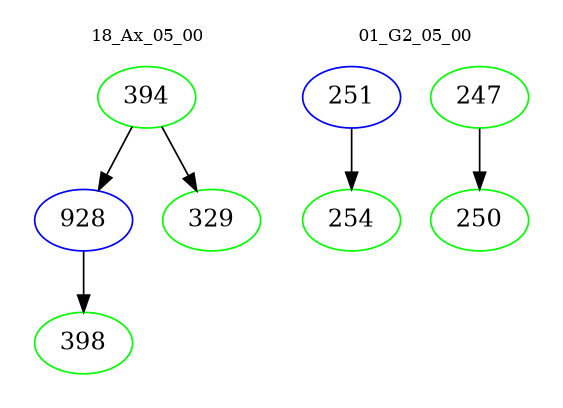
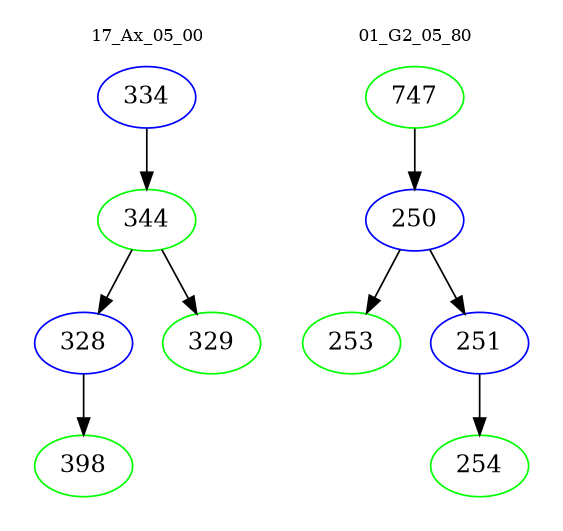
(148, 37) -> (148, 37)
(416, 37) -> (416, 37)
none -> (147, 97)
(147, 97) -> (147, 220)
(480, 97) -> (415, 97)
(84, 220) -> (84, 343)
(480, 220) -> (415, 220)
none -> (443, 274)
none -> (352, 343)
